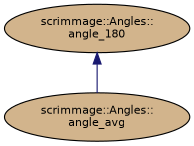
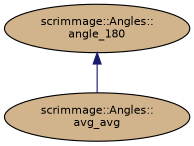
(97, 117) -> (97, 117)
